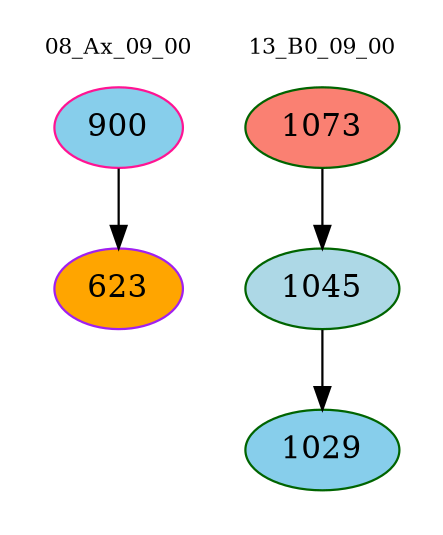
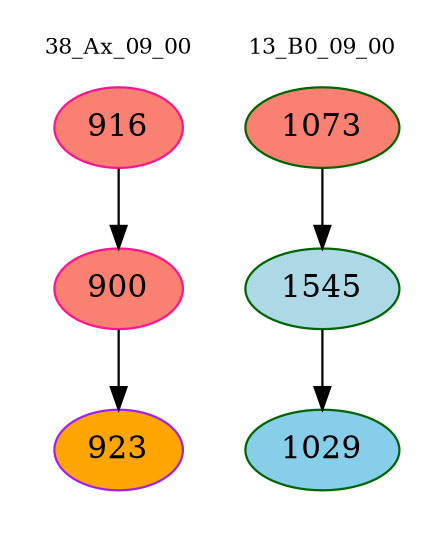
(119, 48) -> (119, 48)
(119, 128) -> (119, 289)
none -> (119, 128)
(119, 289) -> (119, 450)
(322, 289) -> (322, 289)
